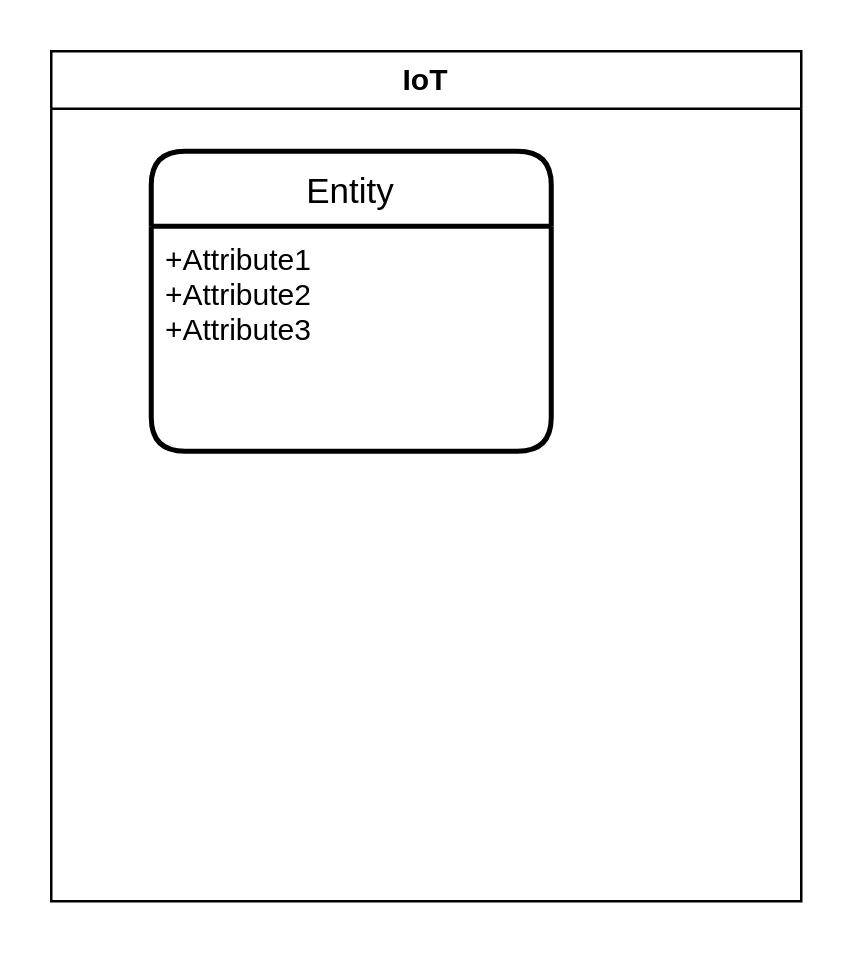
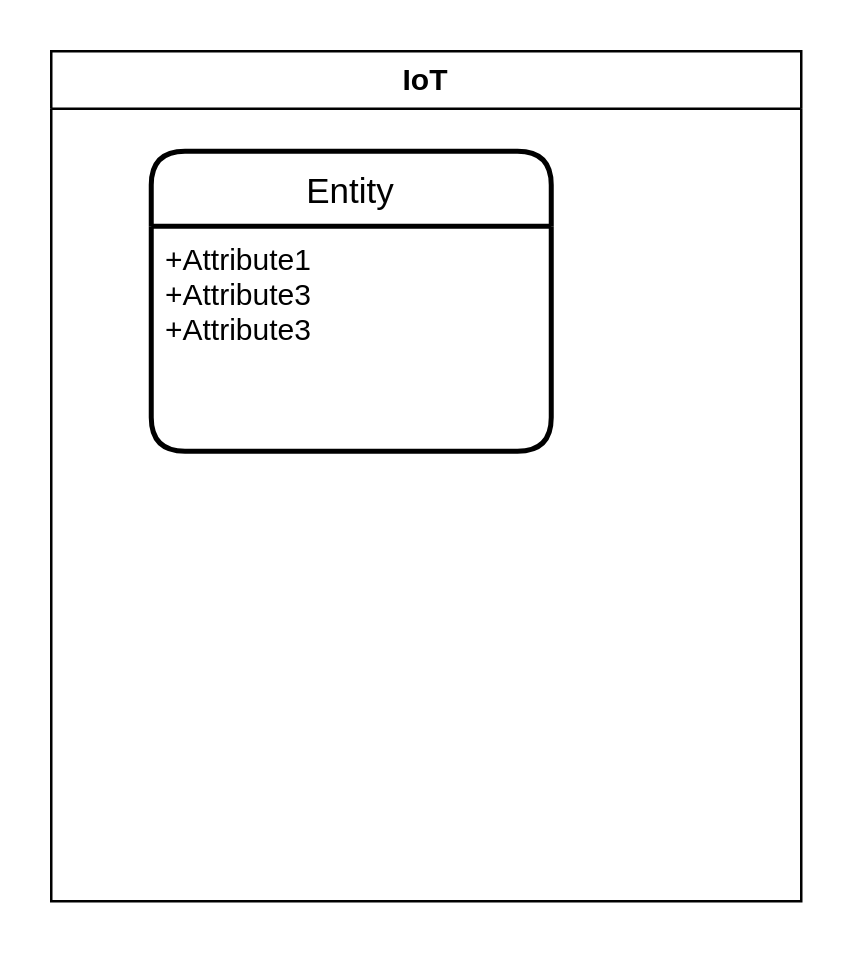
(254, 260) -> (254, 260)
